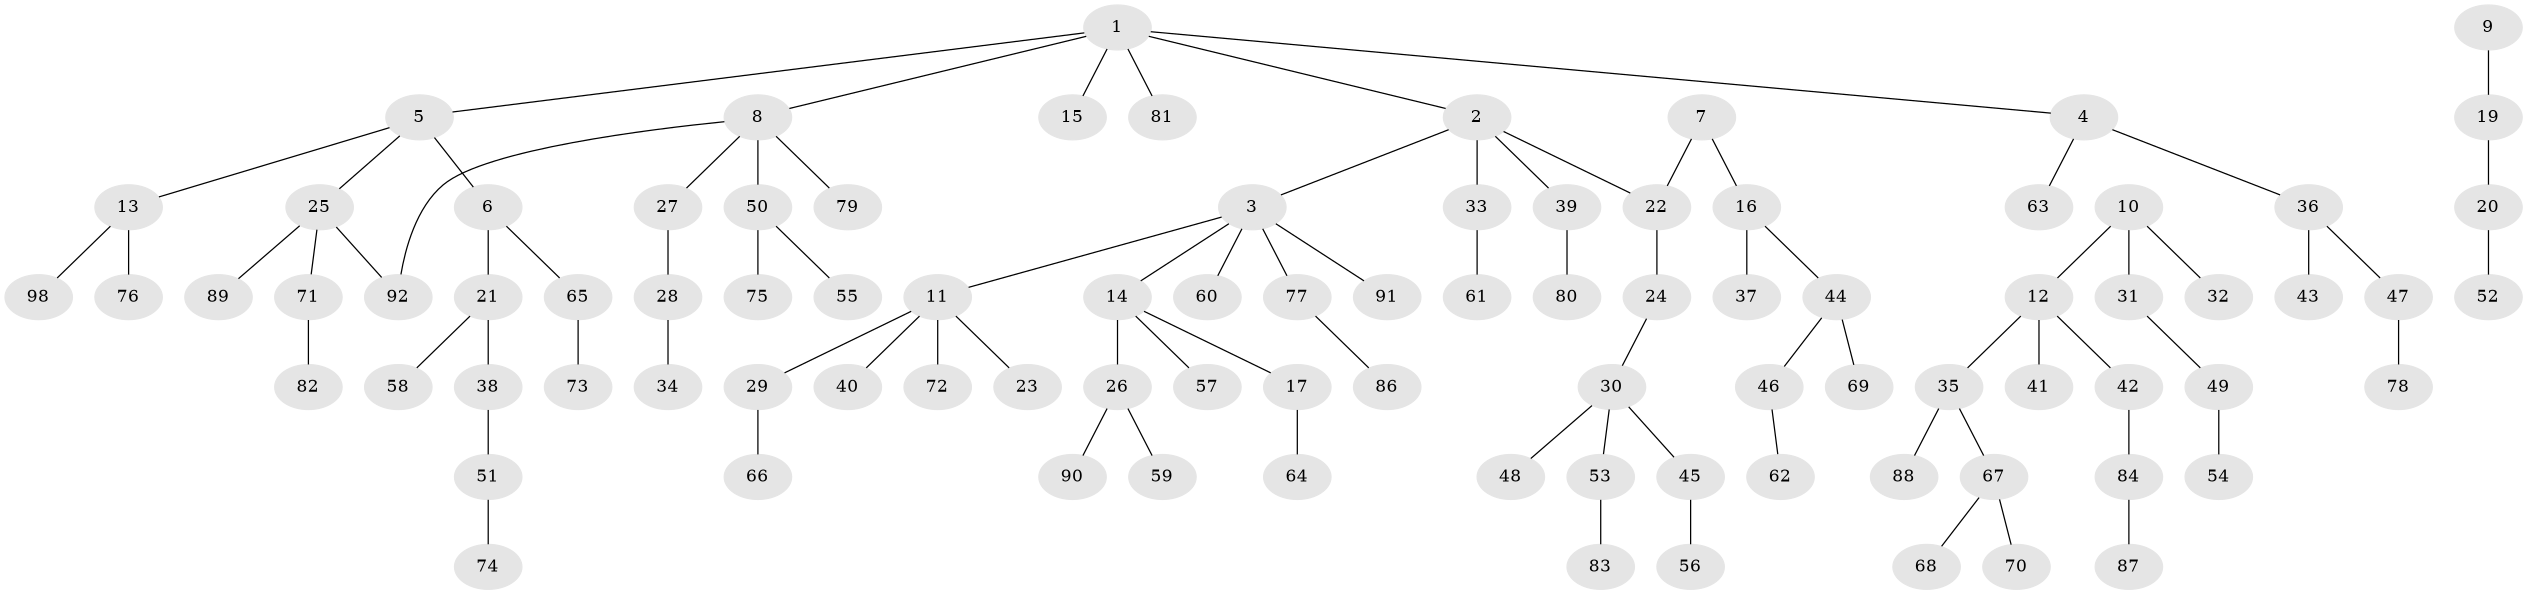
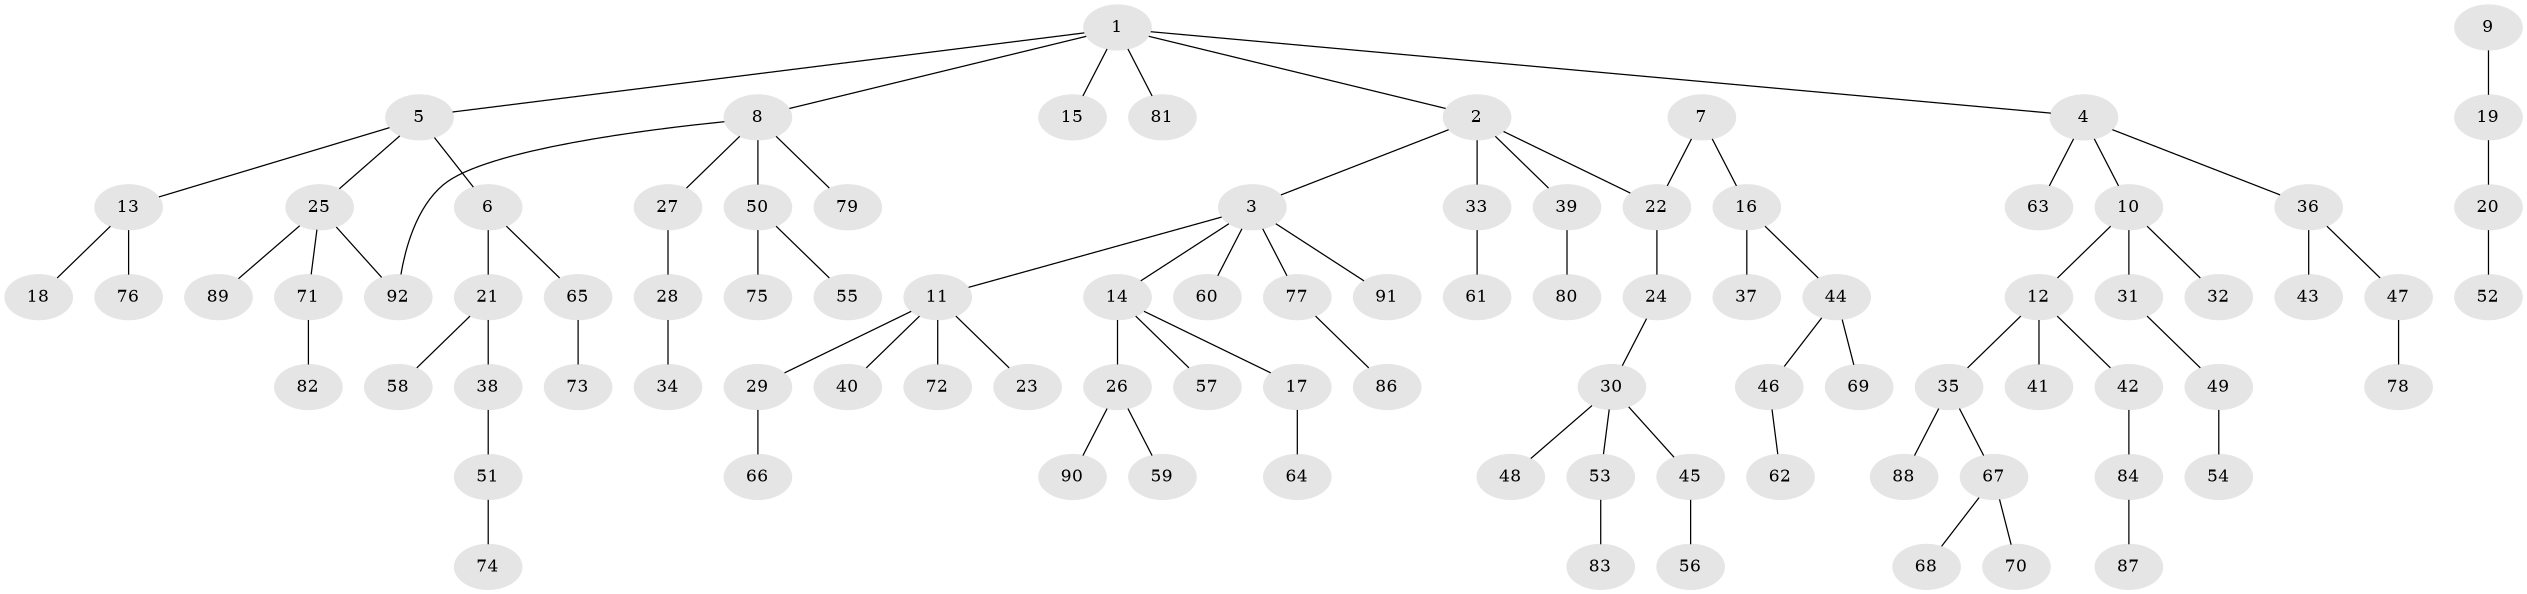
none -> (2106, 162)
(39, 297) -> (39, 297)
